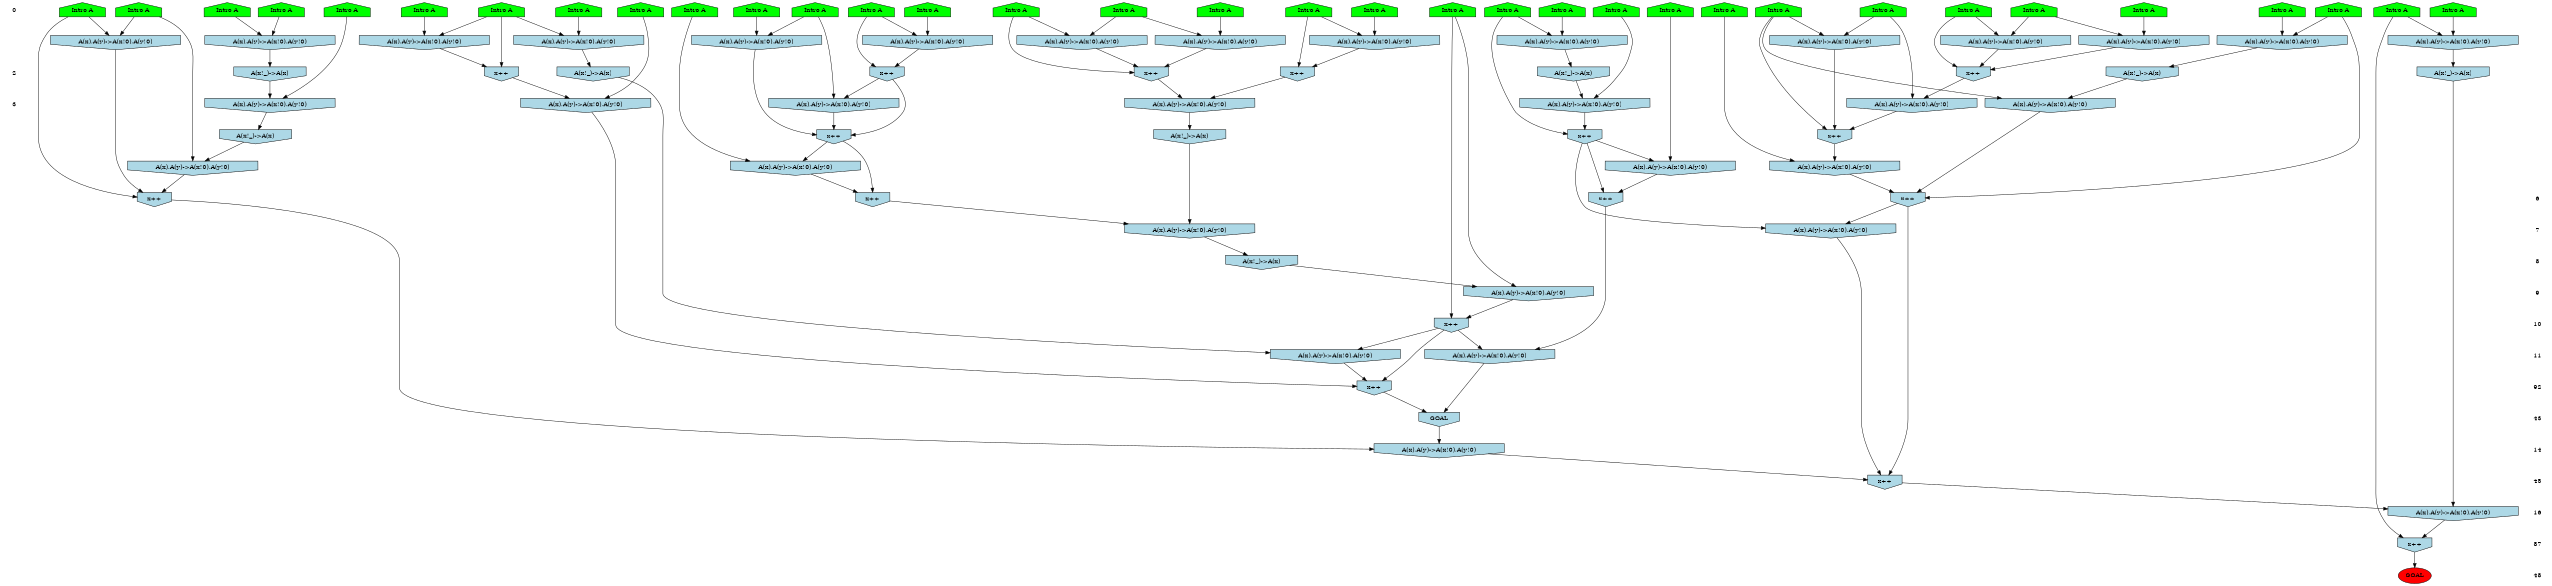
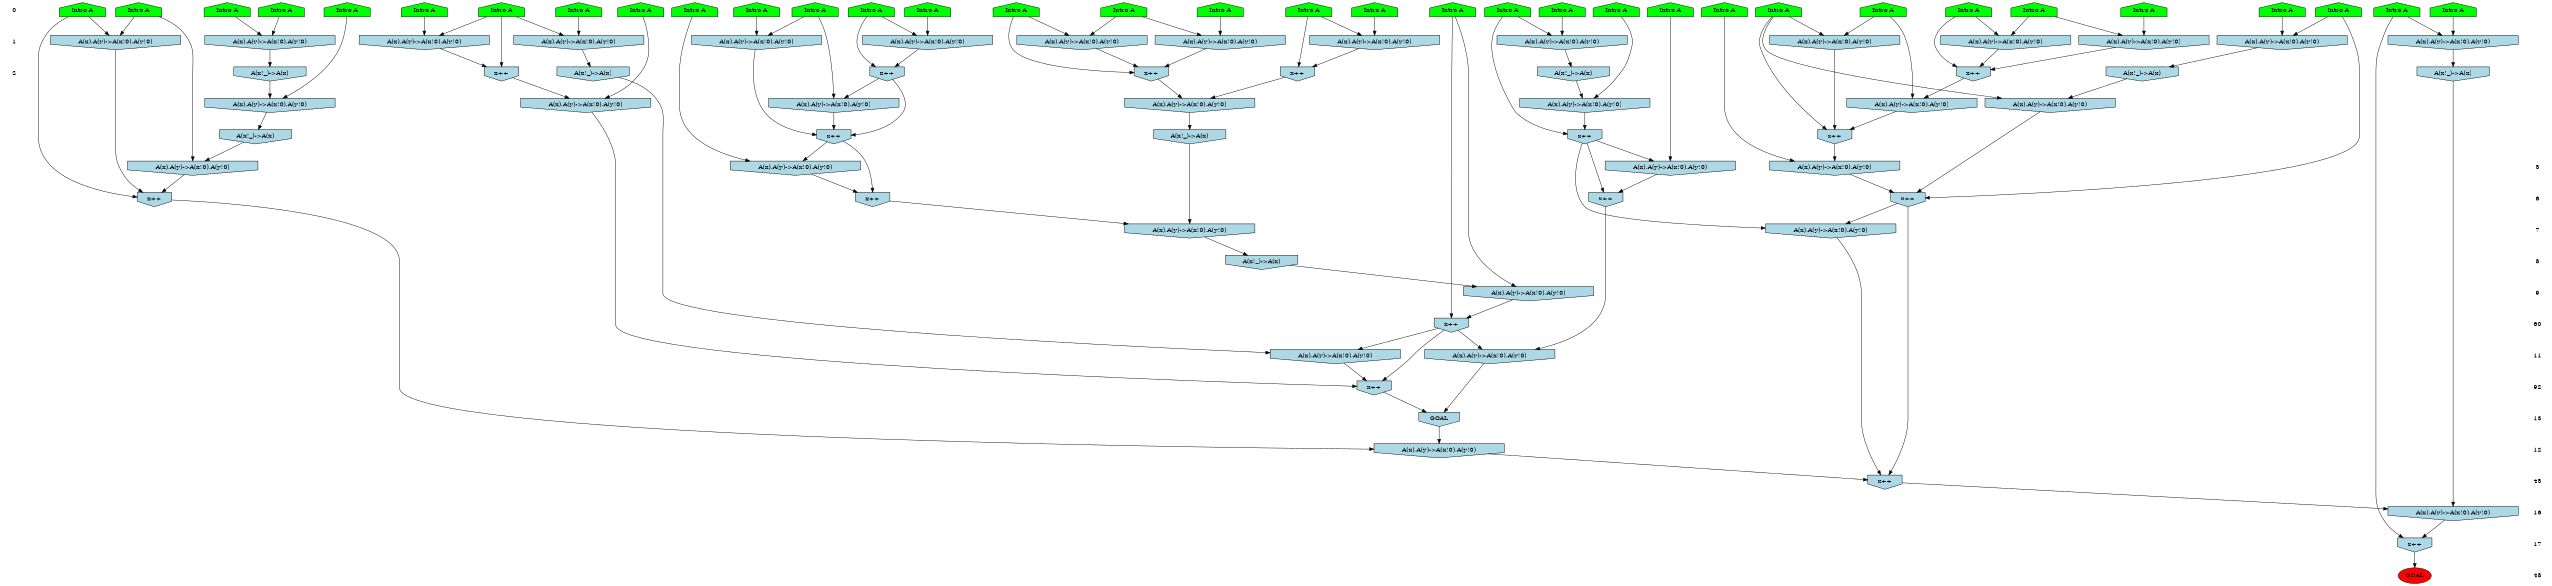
none -> (14, 42)
(14, 105) -> none
none -> (2538, 167)
(2538, 324) -> (2538, 324)
(2538, 419) -> (2538, 419)
(2538, 450) -> (2538, 450)
(2538, 544) -> (2538, 544)
